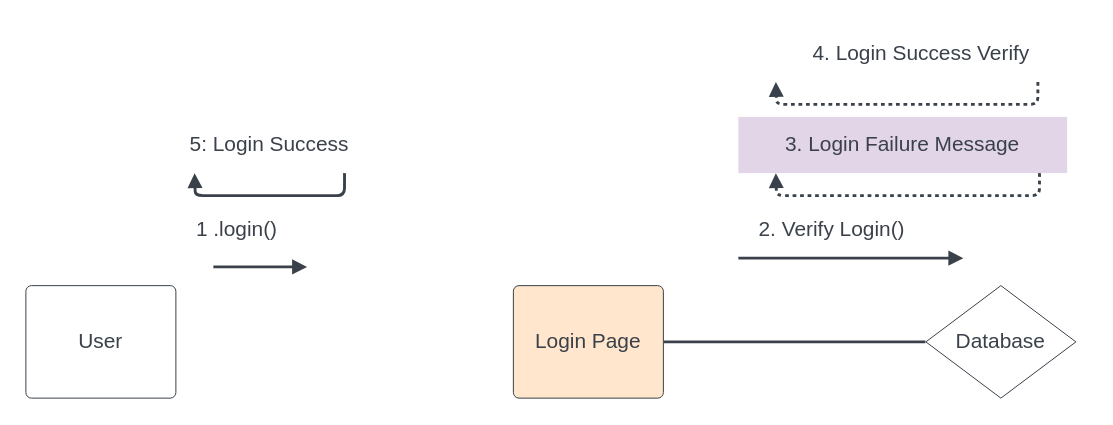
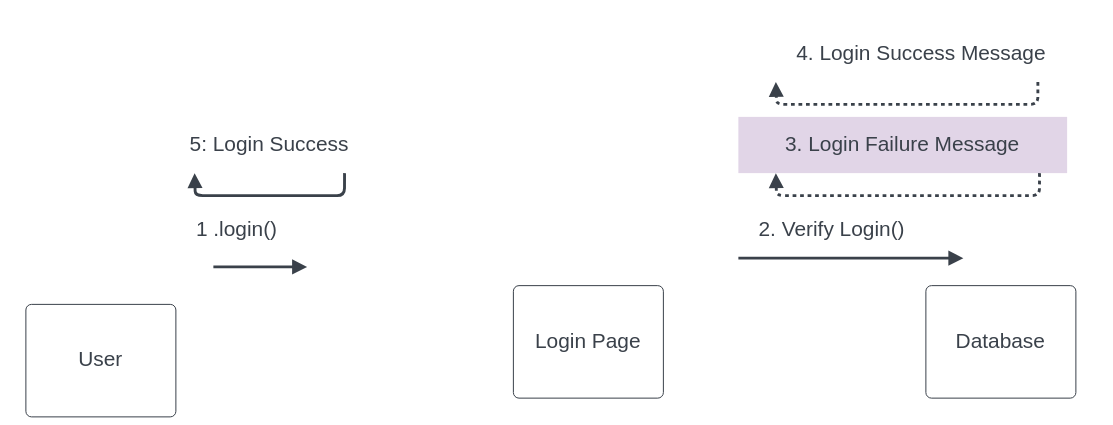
(921, 54) -> (921, 54)
(101, 342) -> (101, 361)
(588, 342) -> (588, 342)
(794, 342) -> none
(1001, 342) -> (1001, 342)
